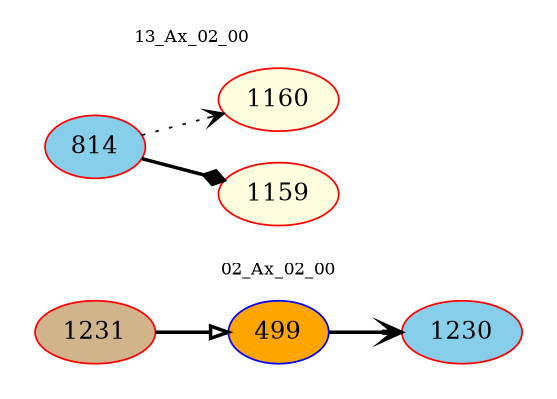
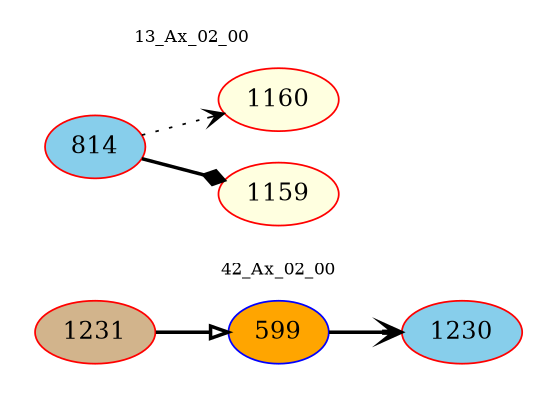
(279, 270) -> (279, 270)
(279, 332) -> (279, 332)
